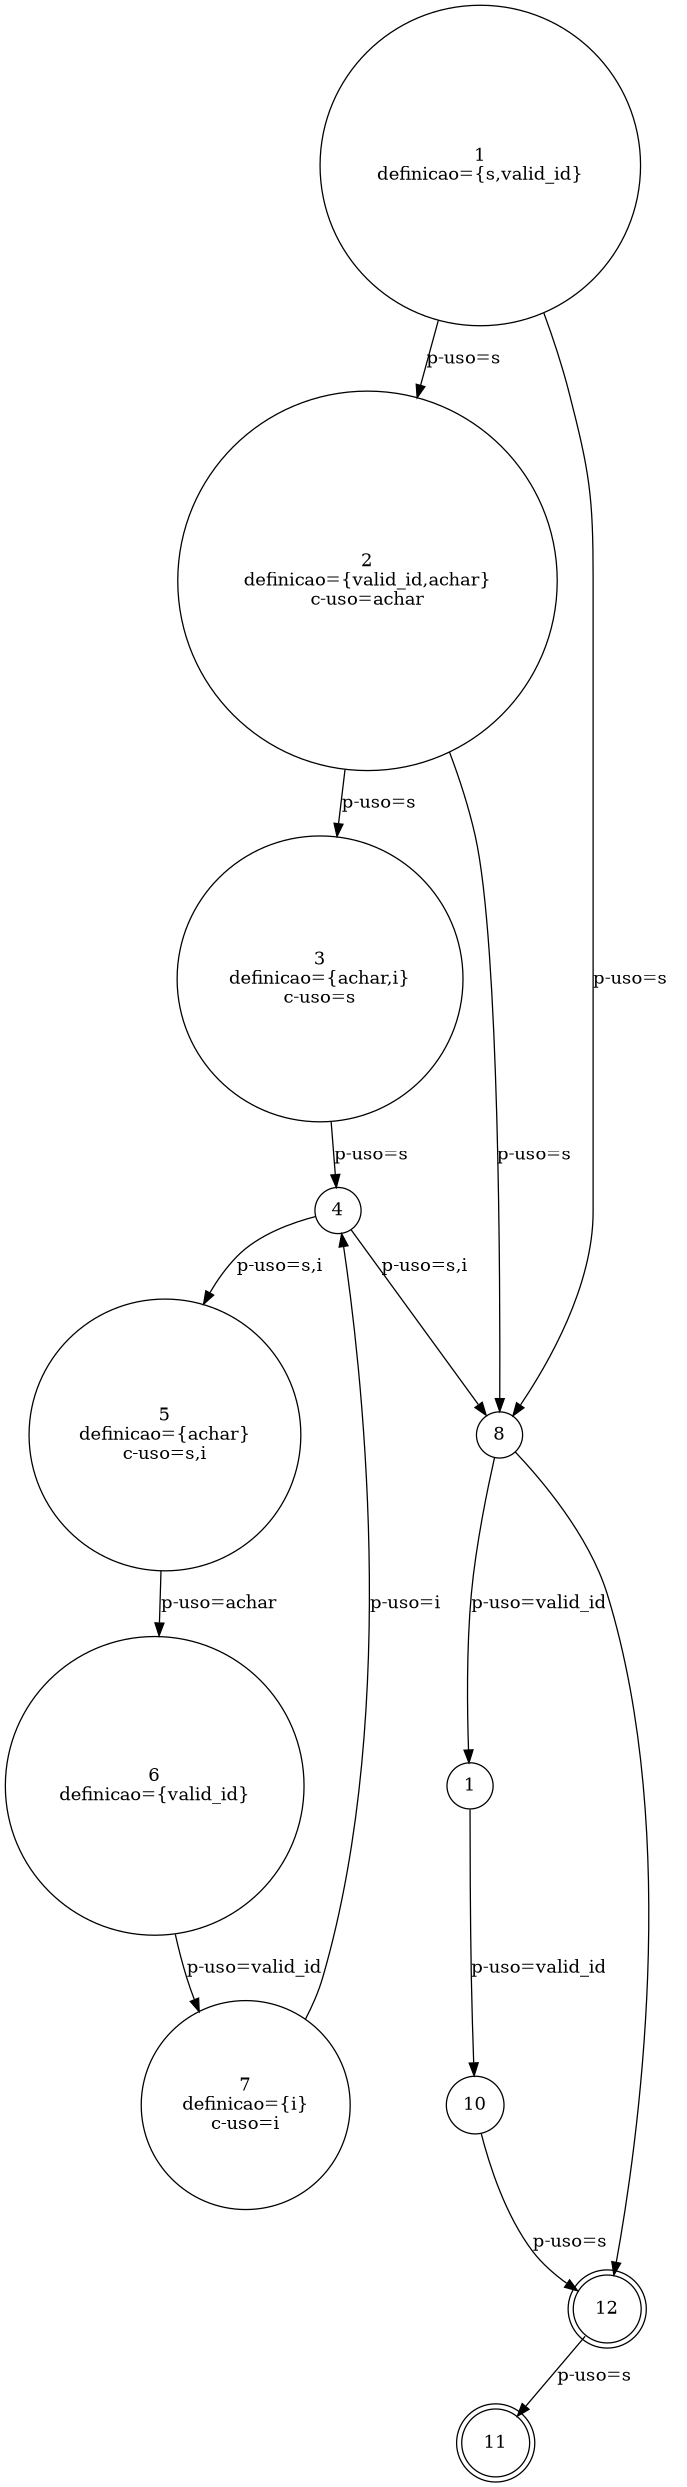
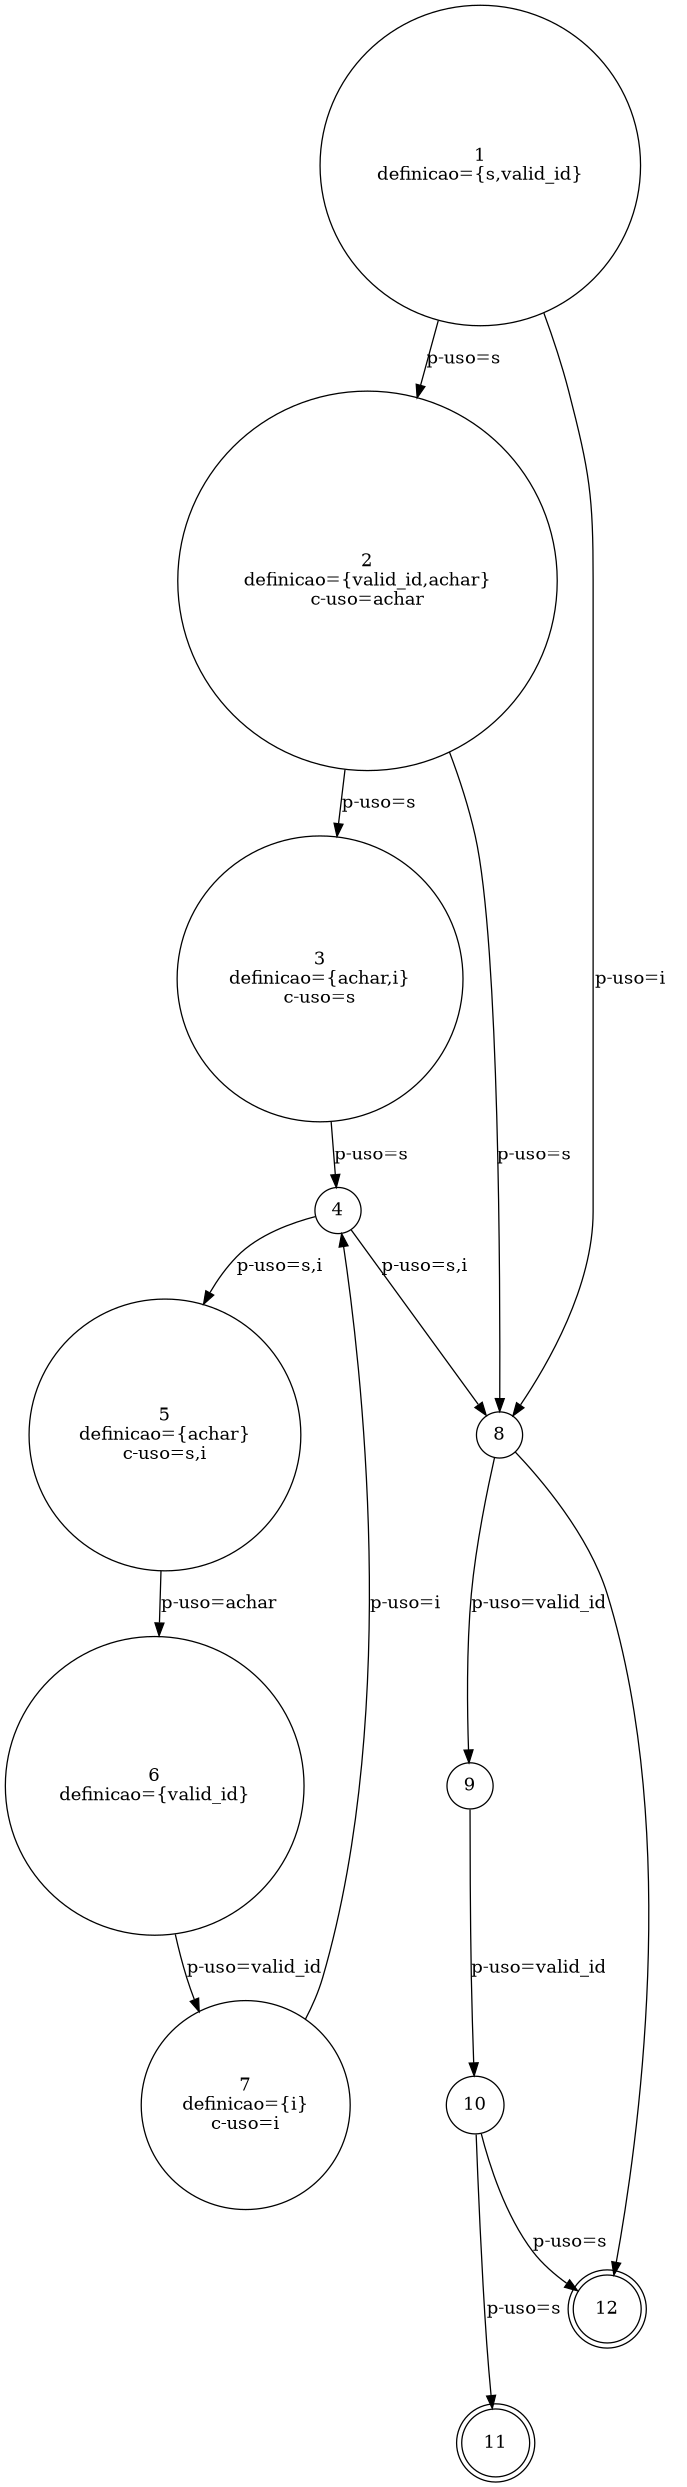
(630, 979) -> (630, 979)
(470, 1786) -> (470, 1786)
(556, 2371) -> (482, 2265)
